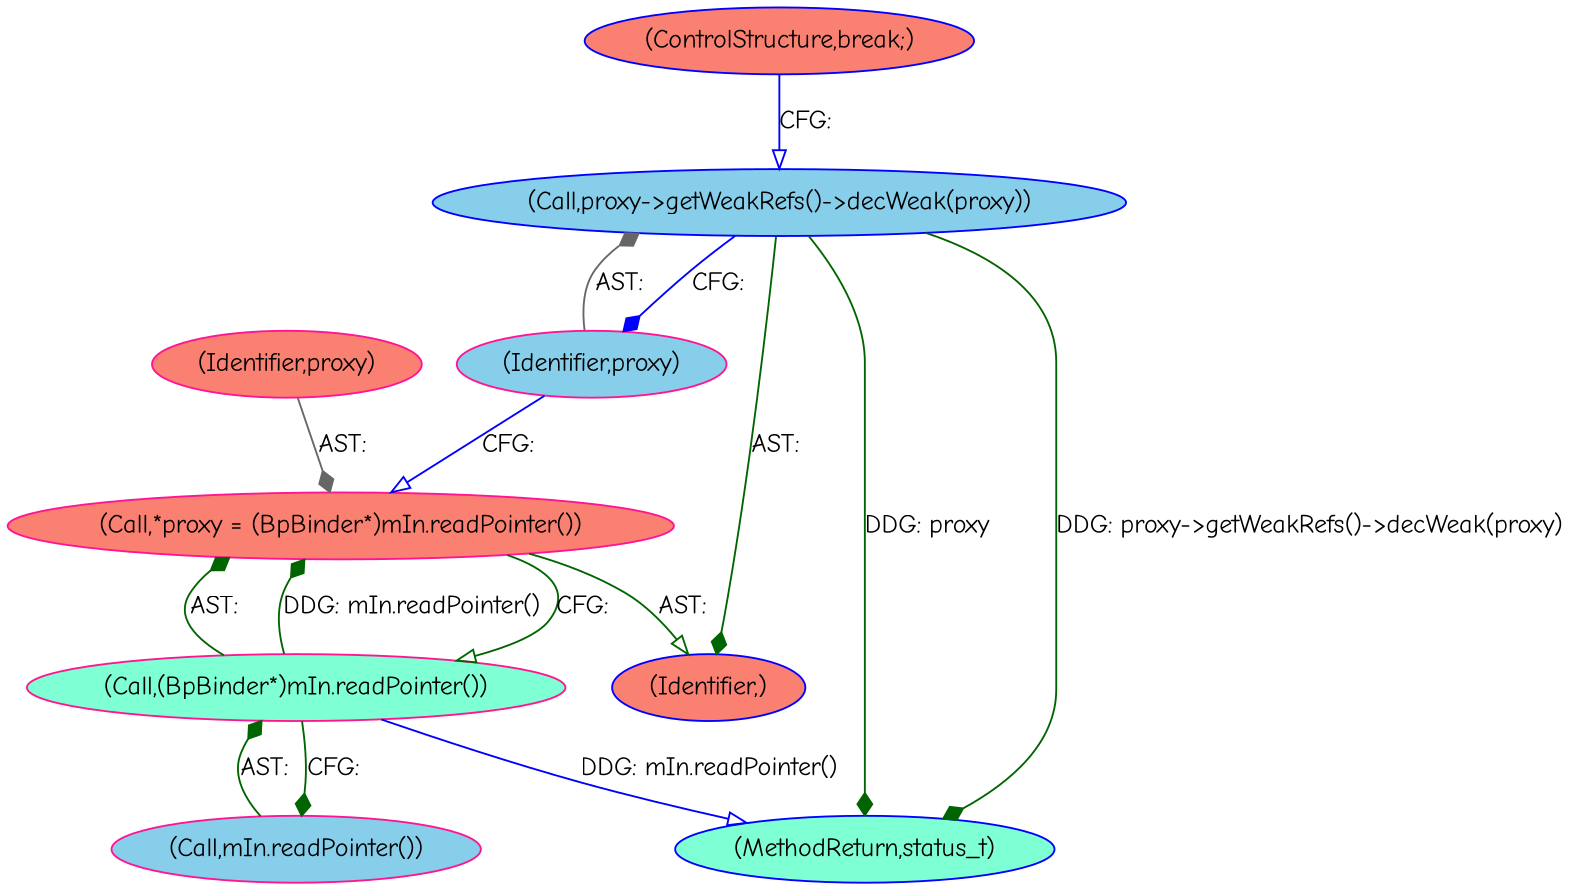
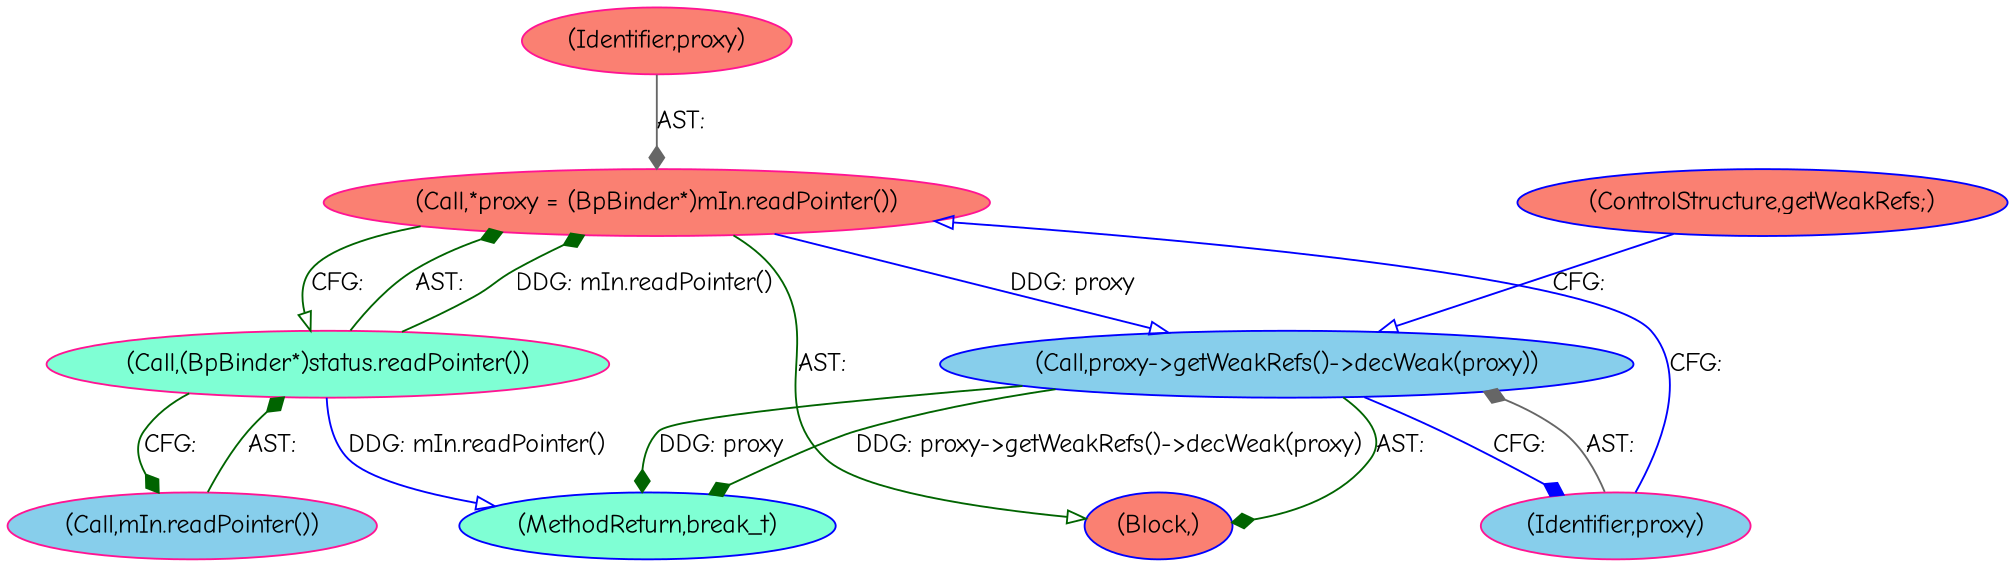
(779, 41) -> (1763, 203)
none -> (962, 281)
(296, 688) -> (328, 364)
(709, 688) -> (1159, 526)
(865, 849) -> (648, 526)
